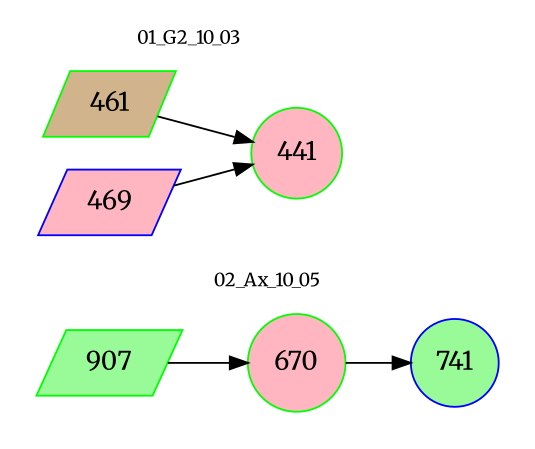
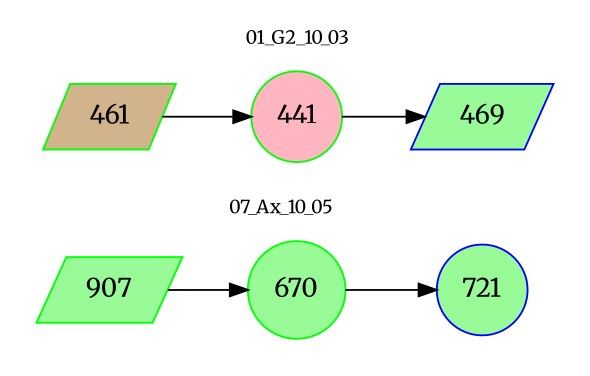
(204, 177) -> (374, 117)
(109, 202) -> (482, 117)
(268, 282) -> (282, 209)
(297, 363) -> (297, 290)
(455, 363) -> (482, 290)
